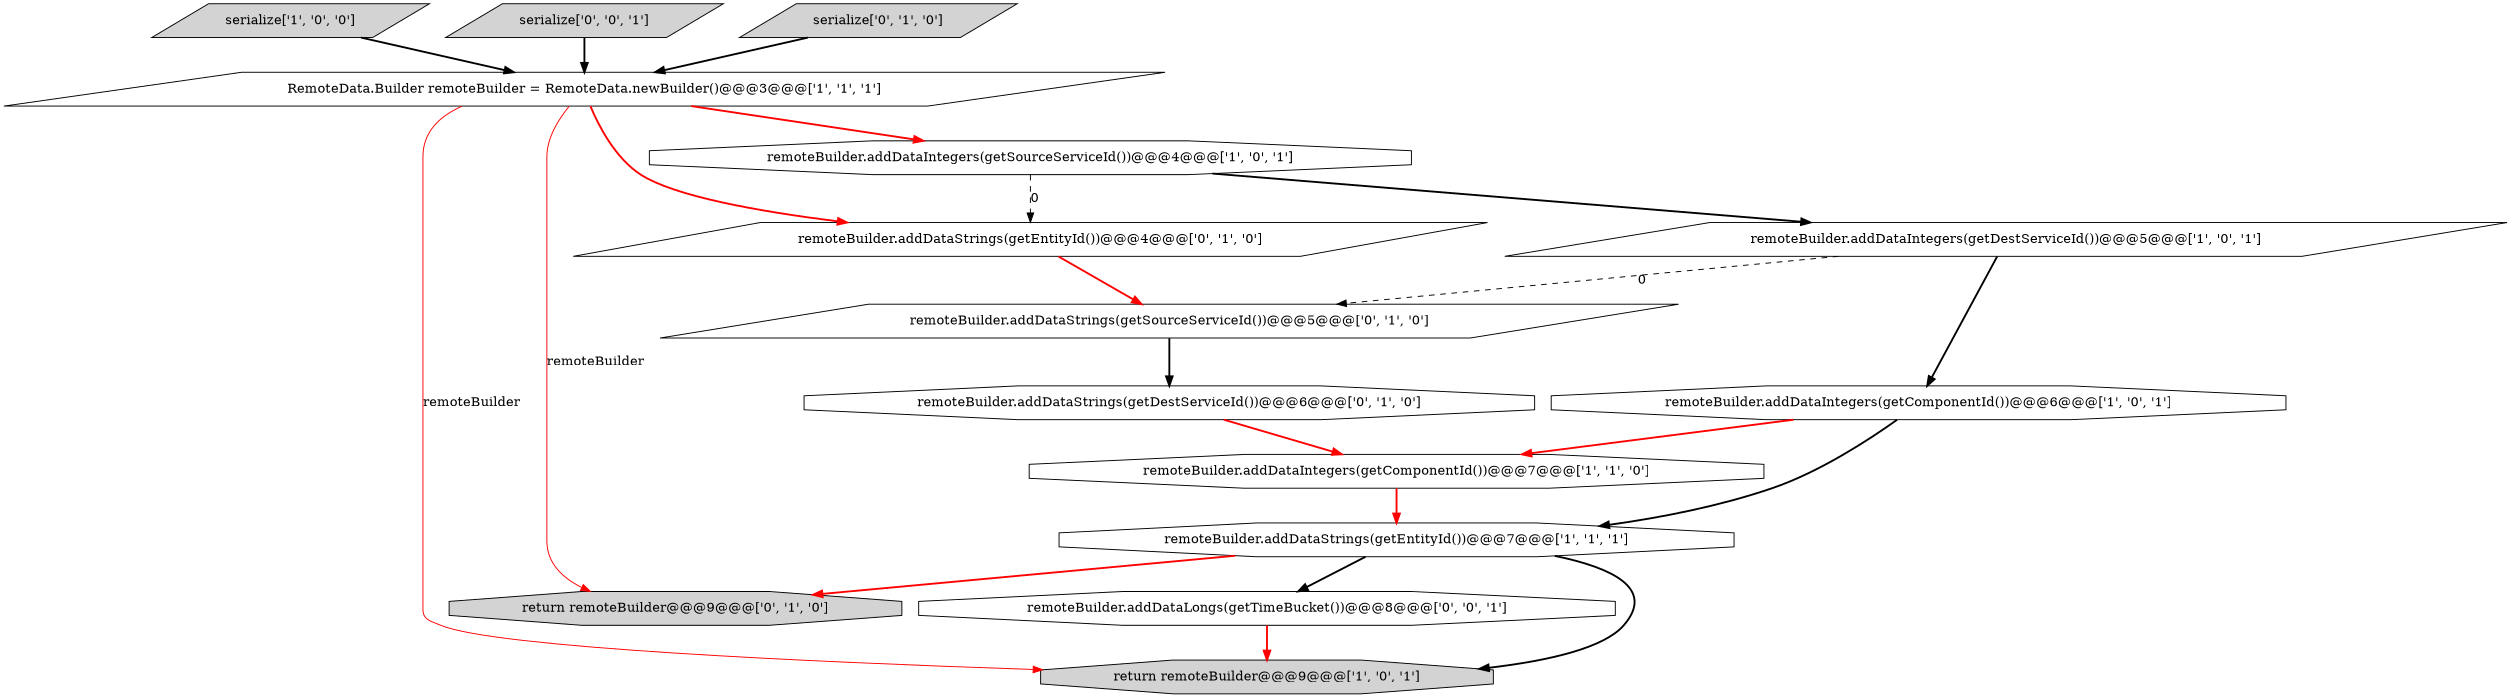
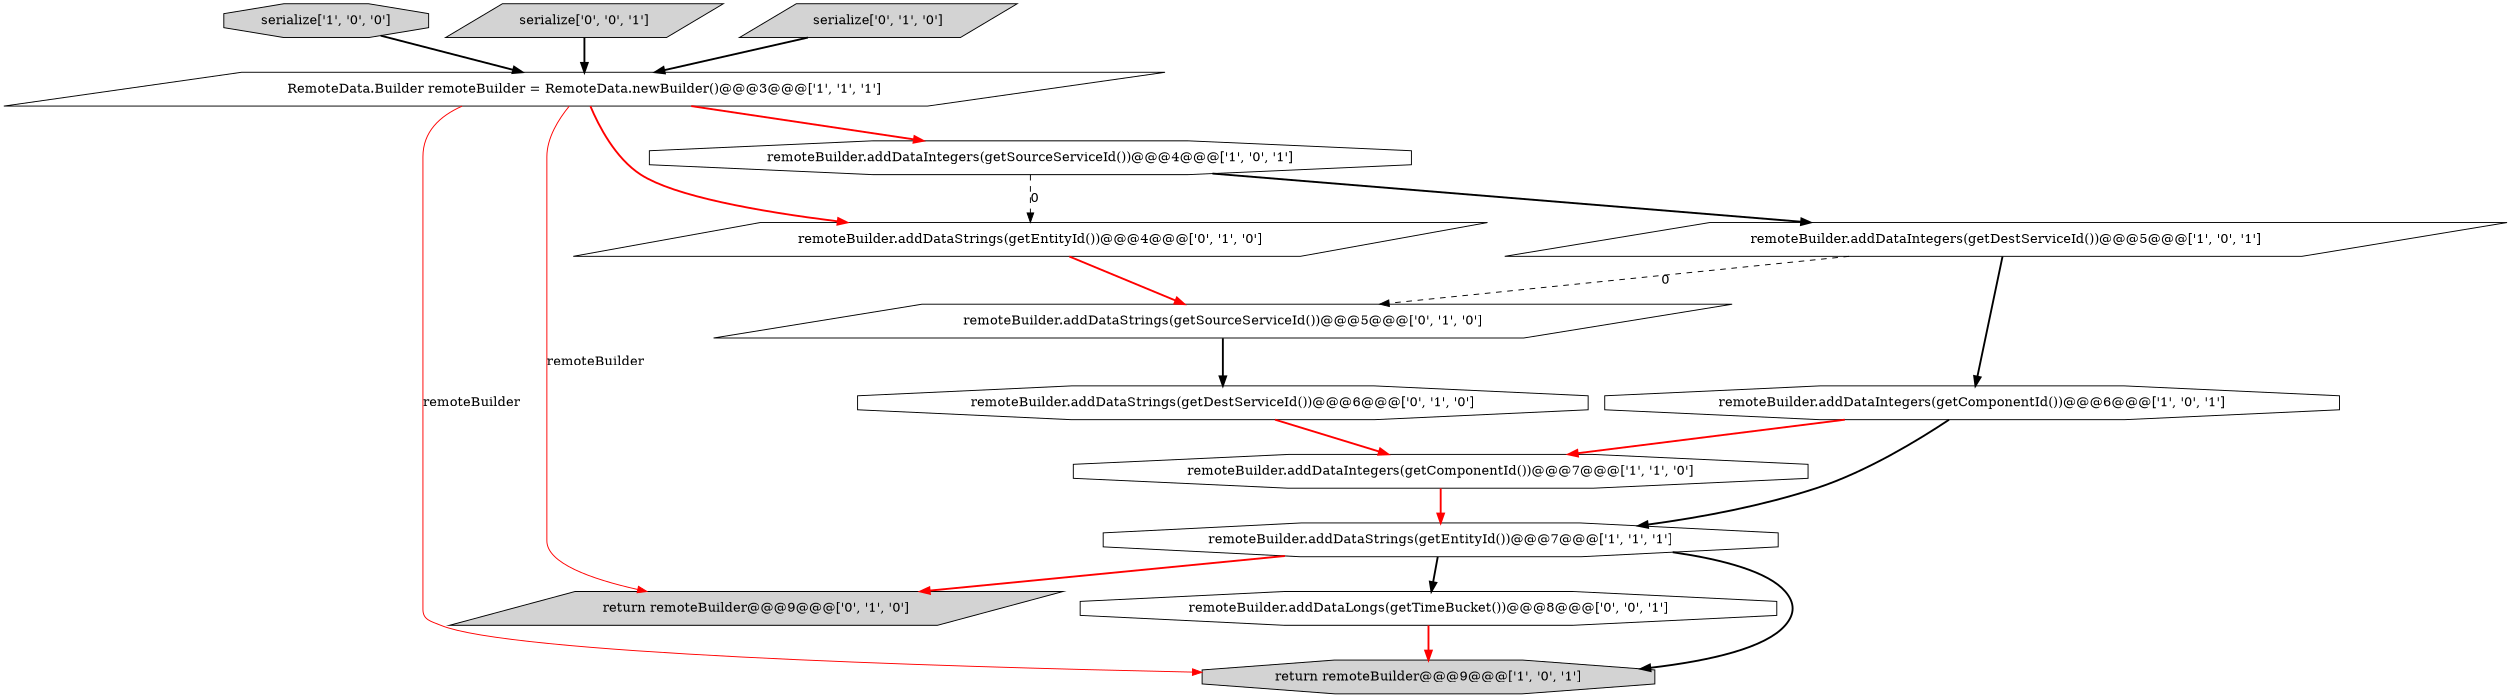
(291, 21) -> (326, 21)
(675, 608) -> (756, 608)
